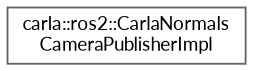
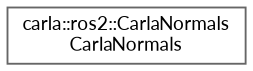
(127, 36) -> (127, 36)
